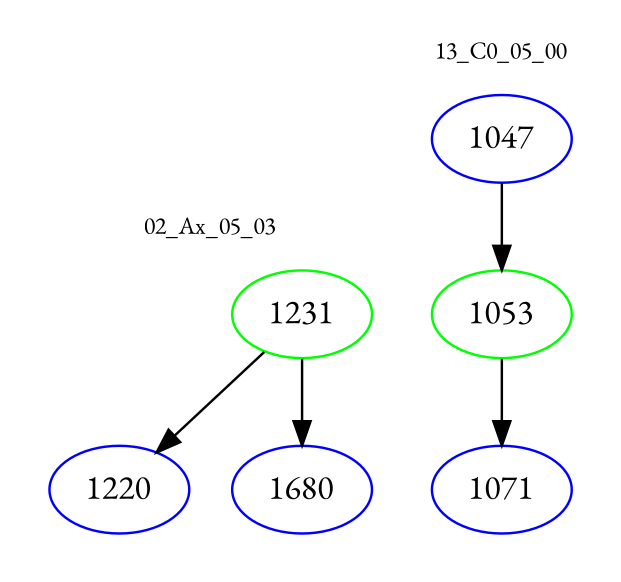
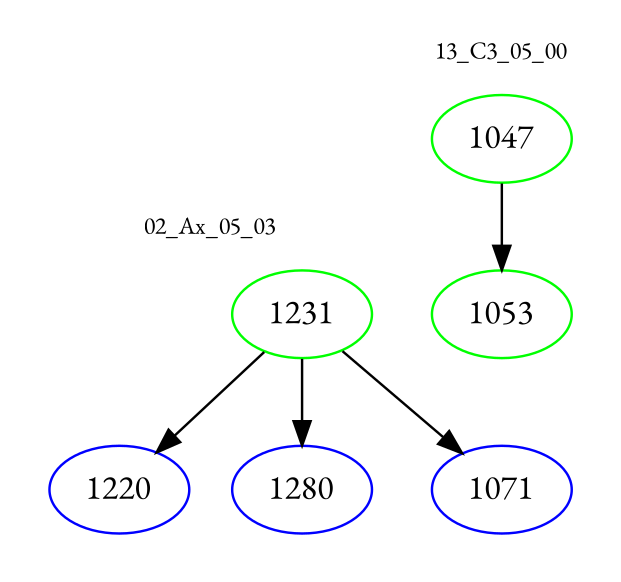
(502, 52) -> (502, 52)
(502, 139) -> (502, 139)
(502, 390) -> (375, 379)
(302, 490) -> (302, 490)
